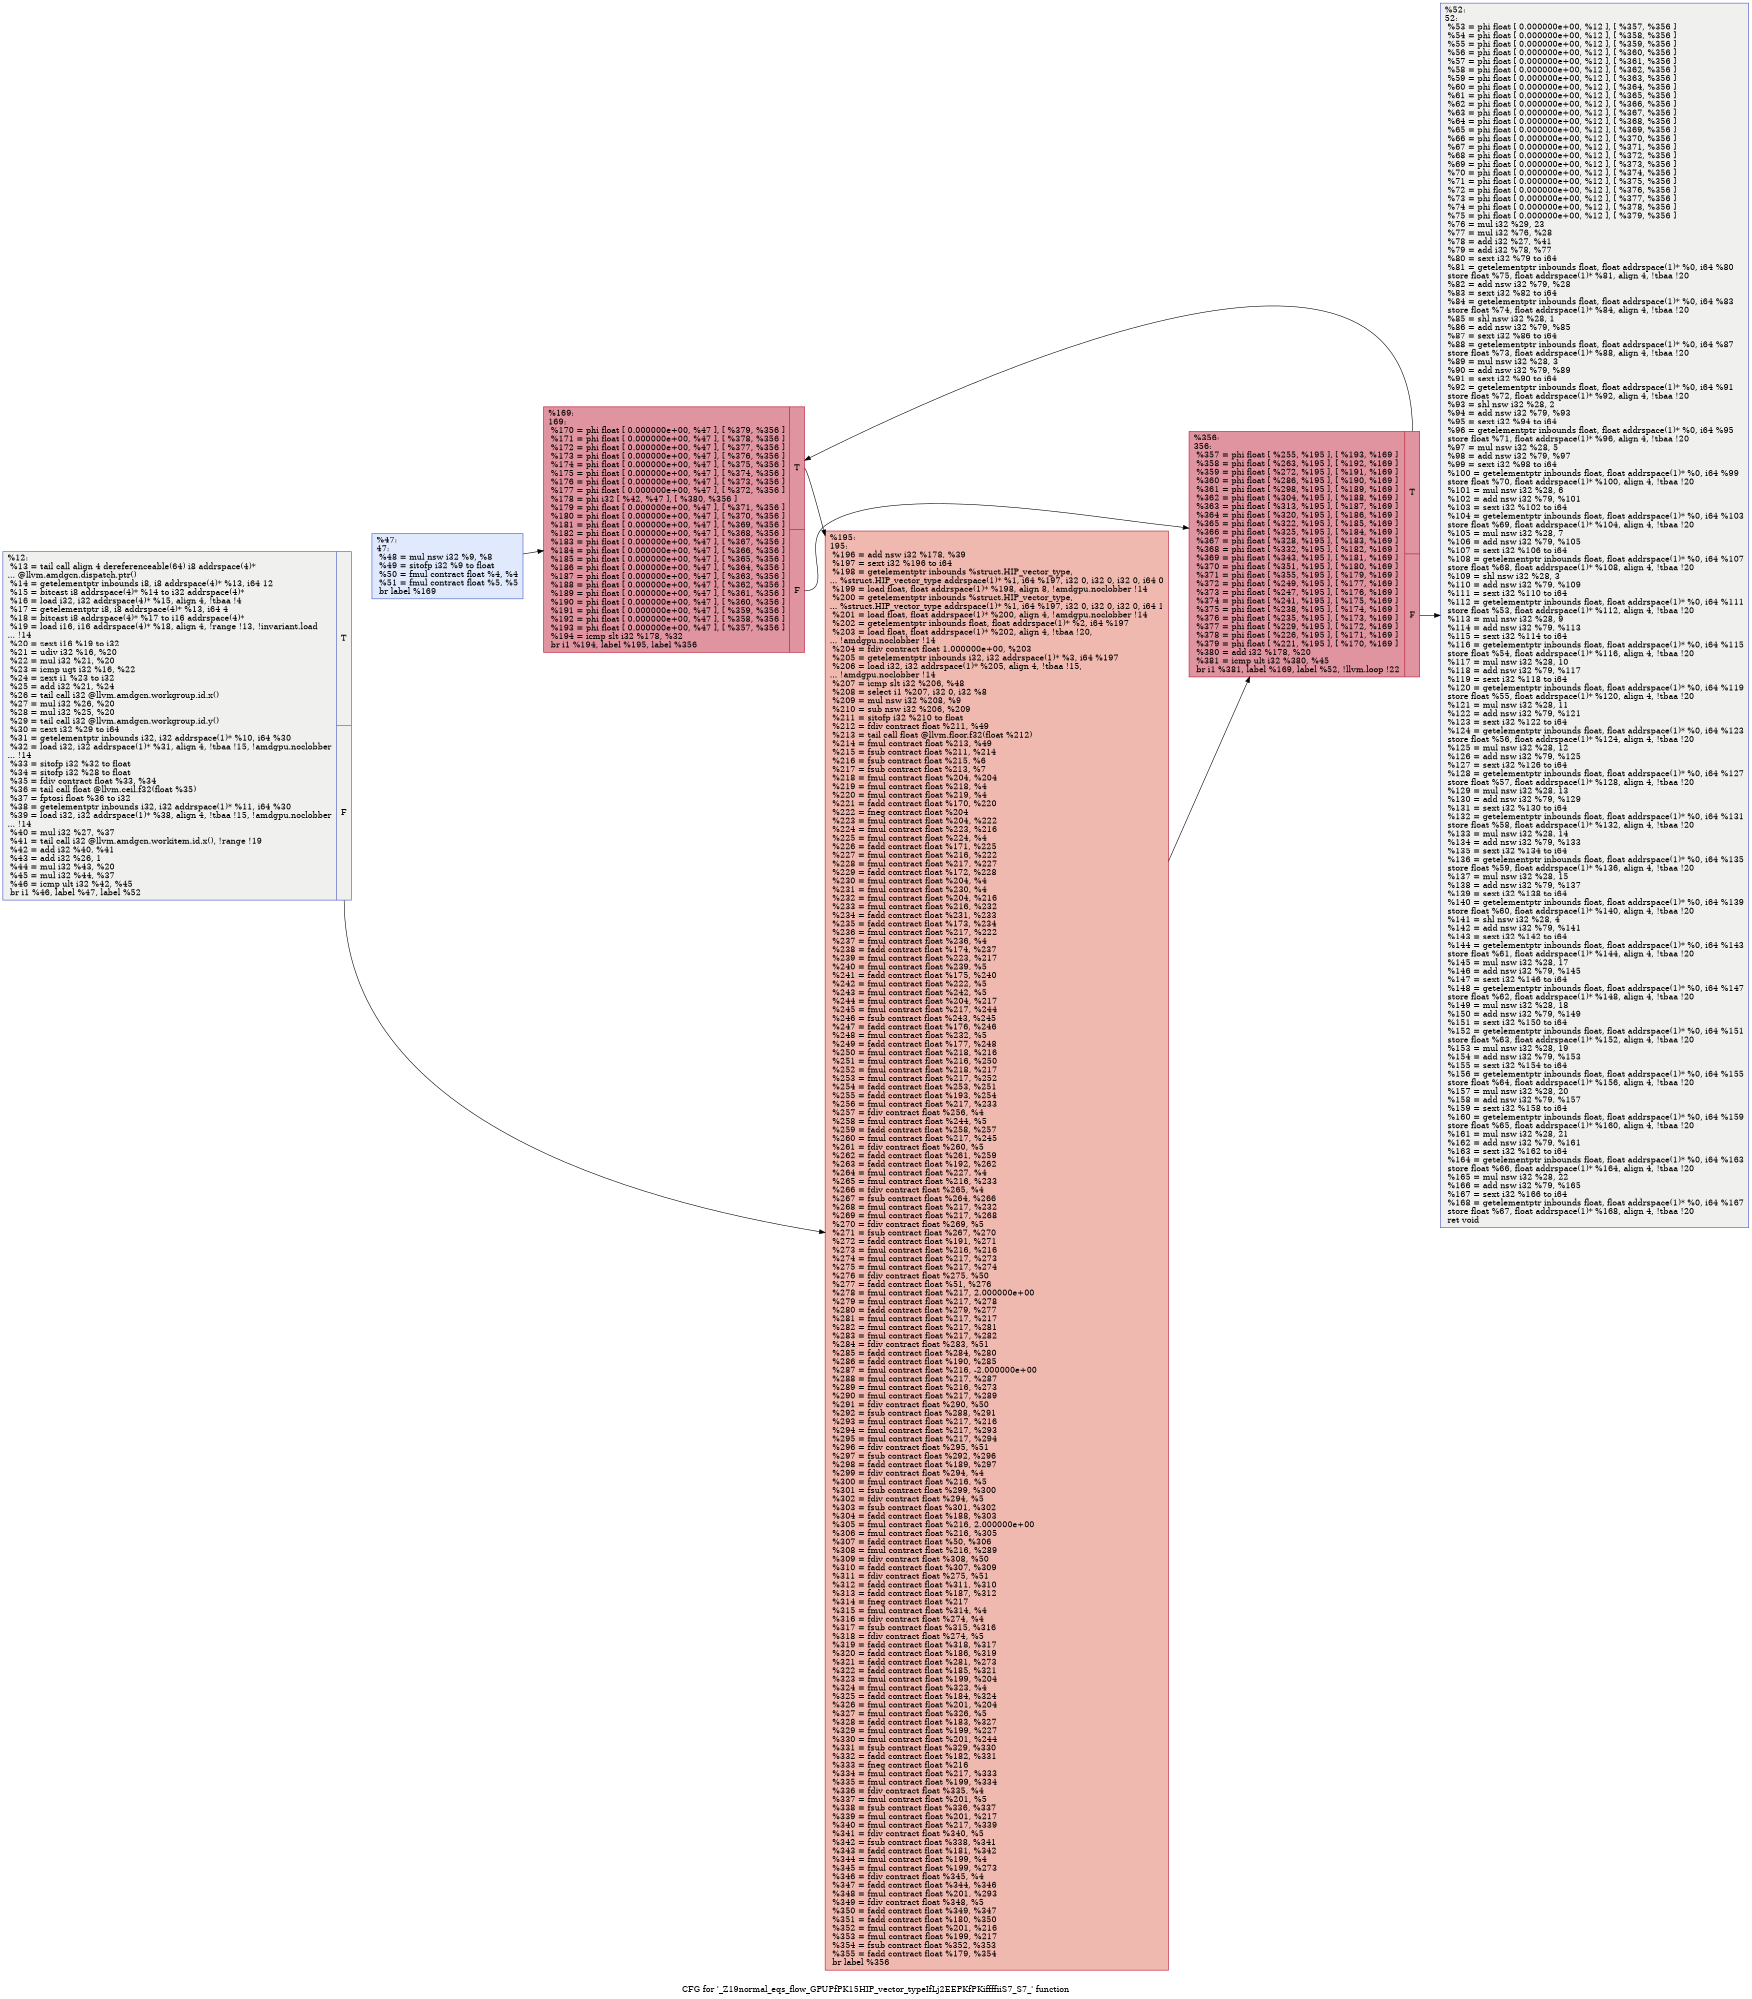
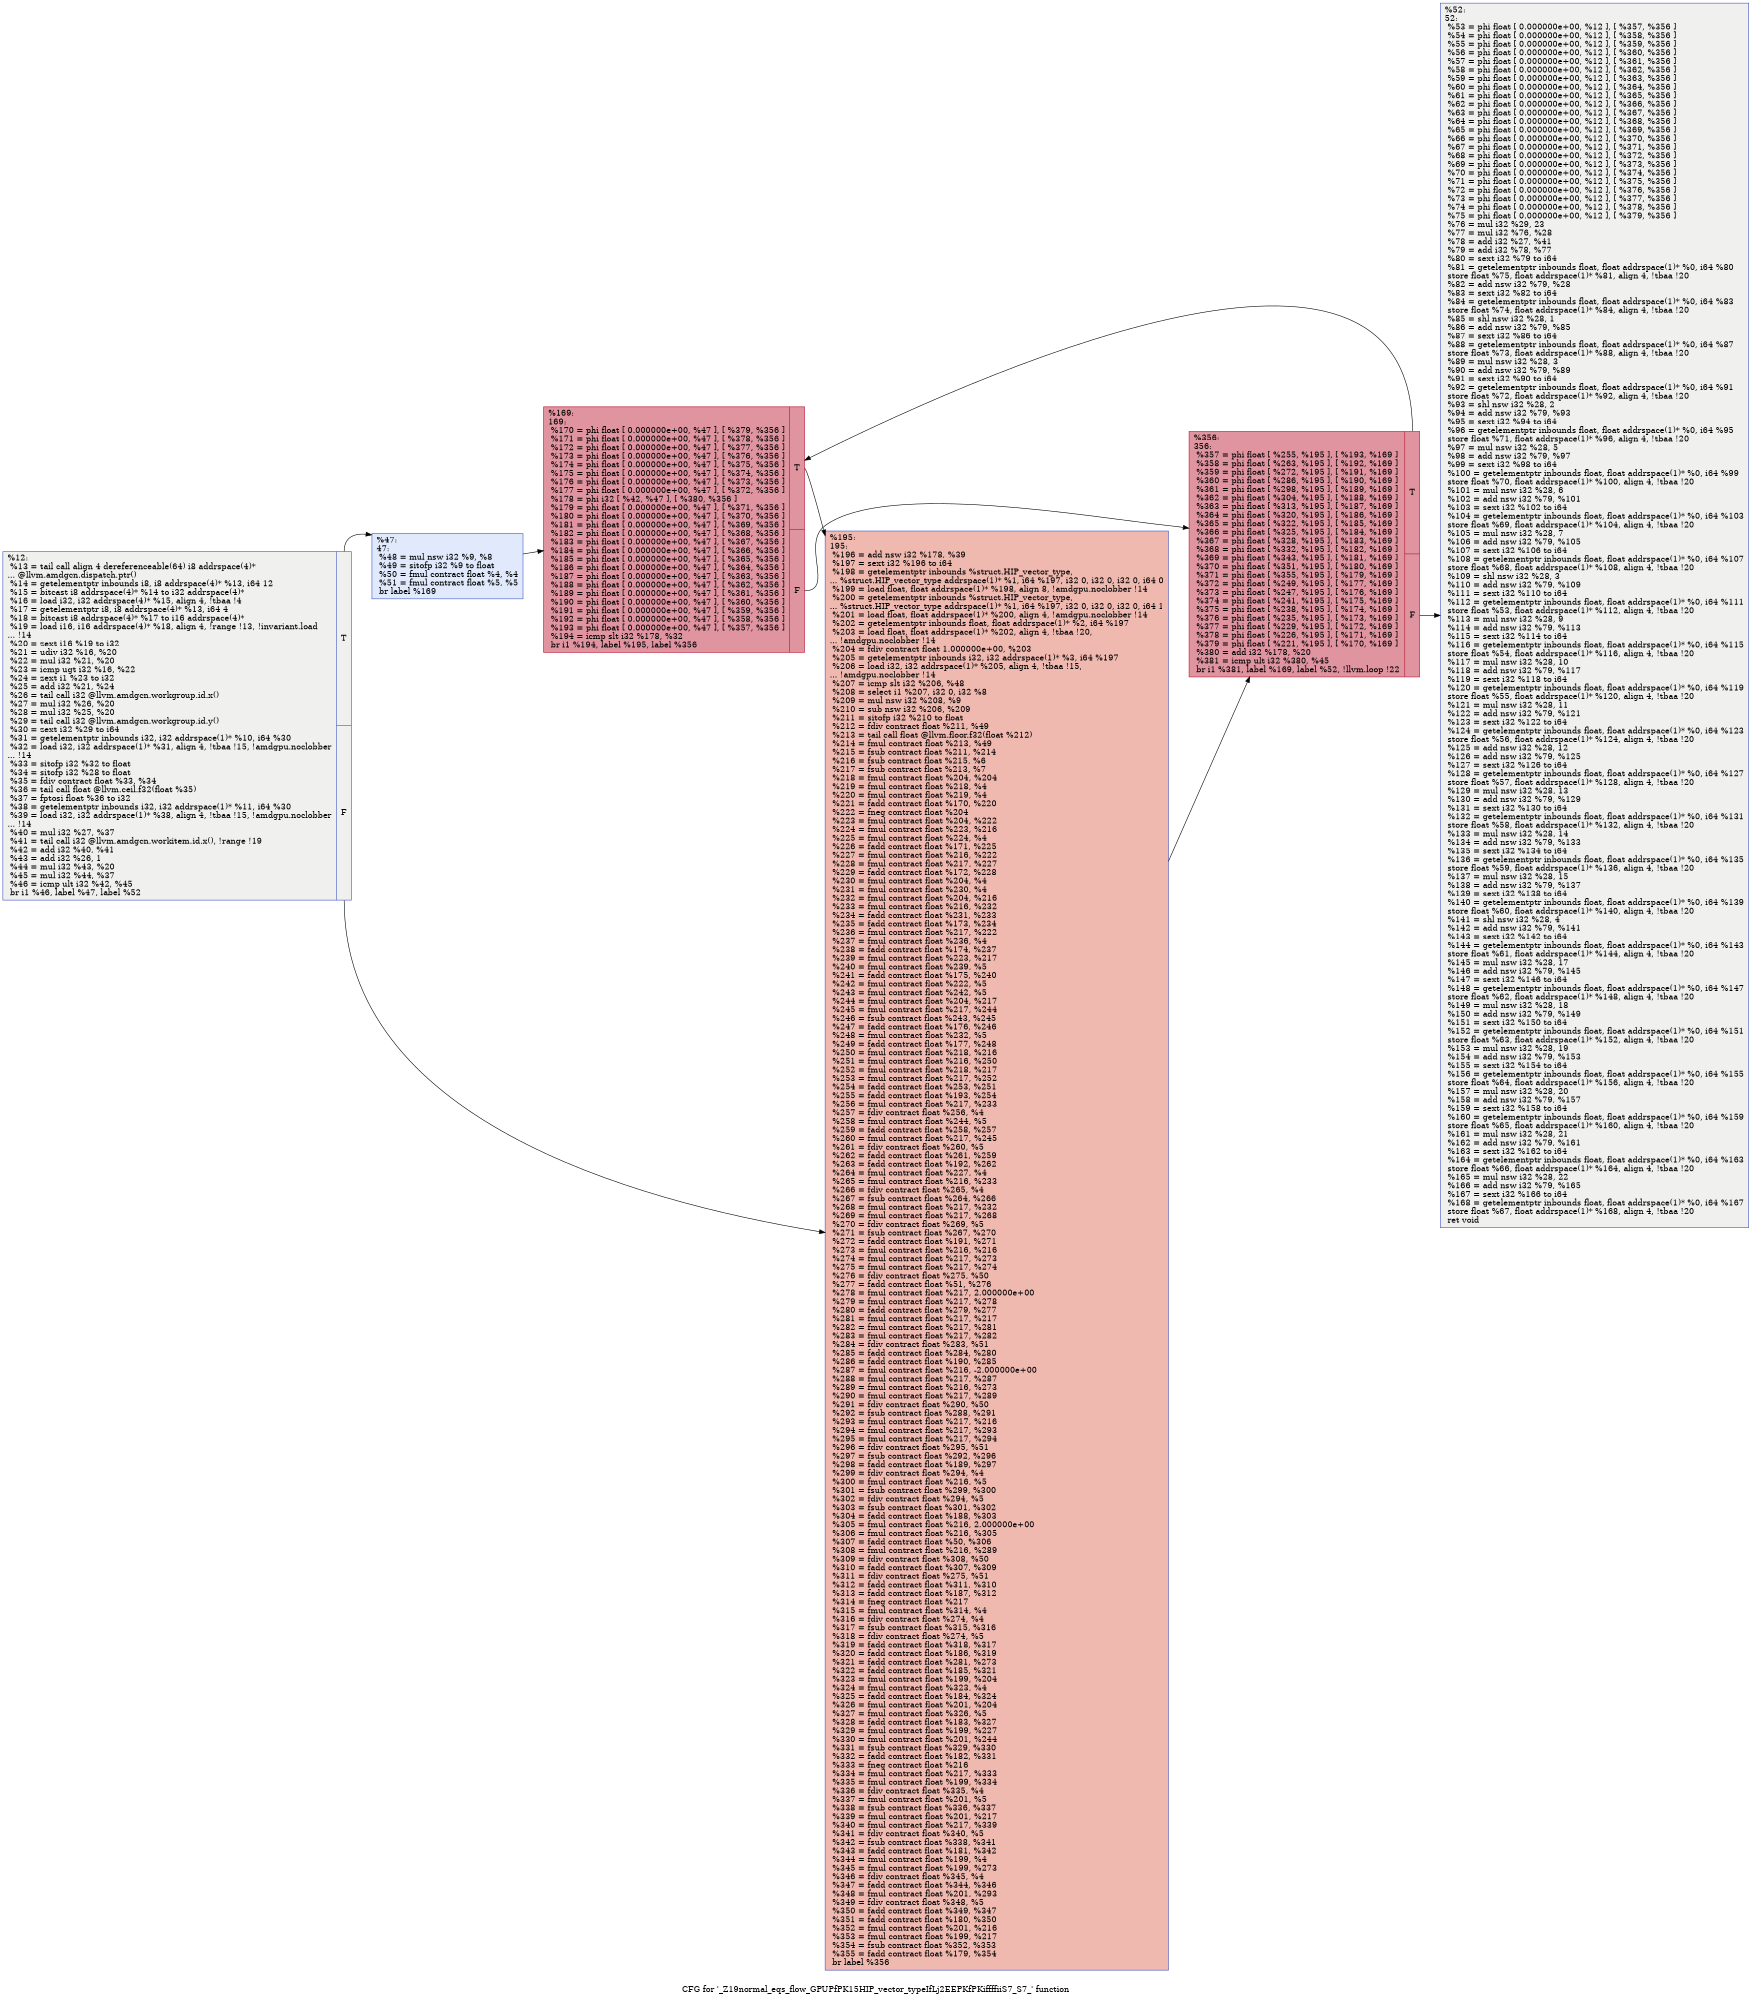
none -> (350, 537)
(1507, 748) -> (1507, 748)
(997, 1251) -> (997, 1251)
